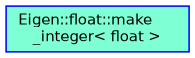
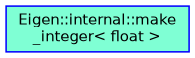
(98, 29) -> (98, 29)
